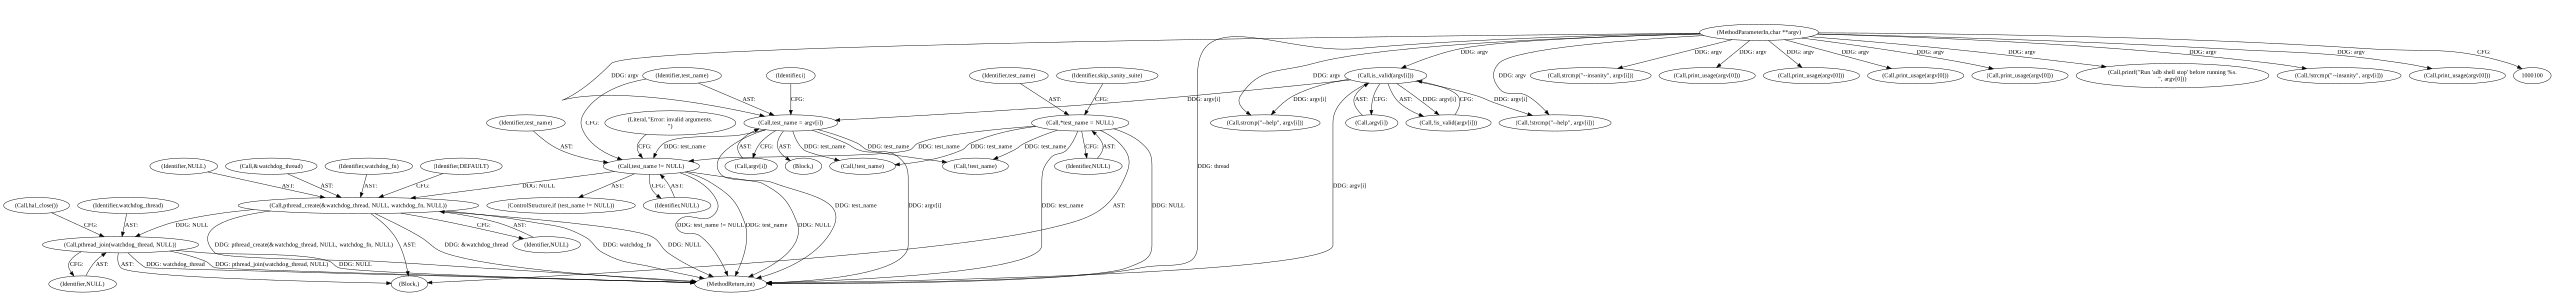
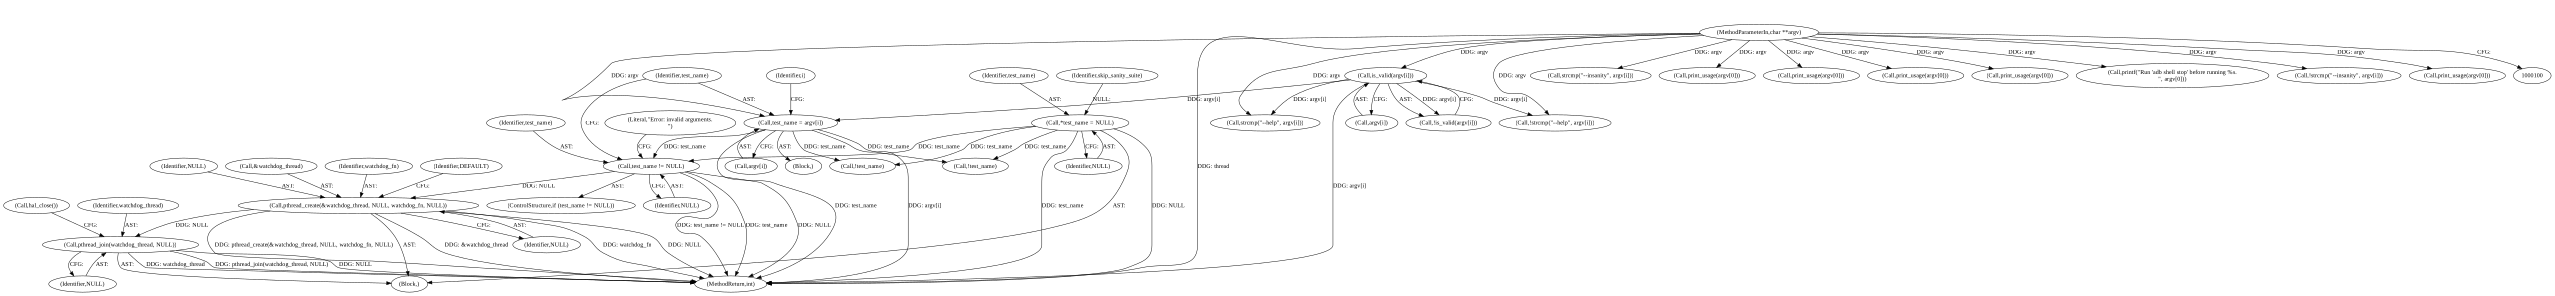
(1103, 99) -> (1103, 99)
